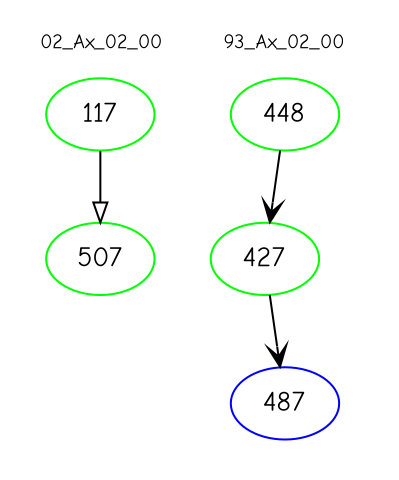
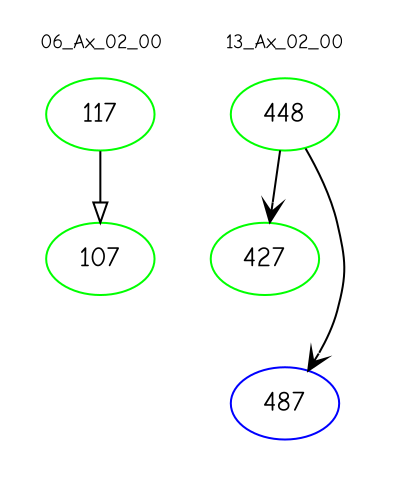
(101, 43) -> (101, 43)
(285, 43) -> (285, 43)
(100, 259) -> (100, 259)
(273, 321) -> (343, 249)
